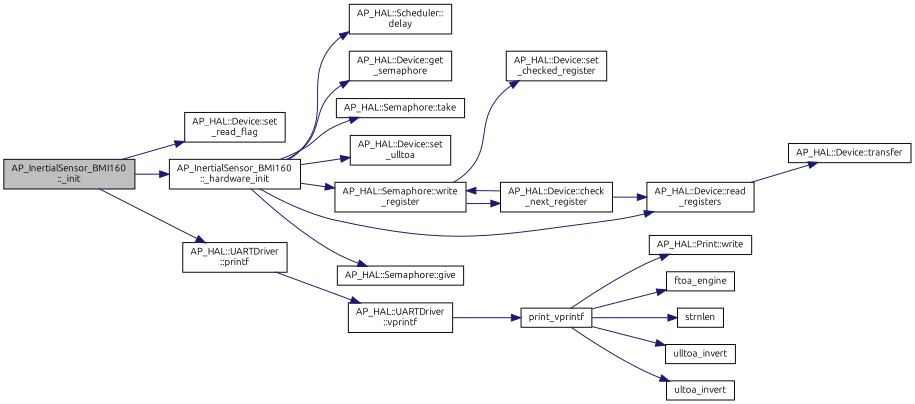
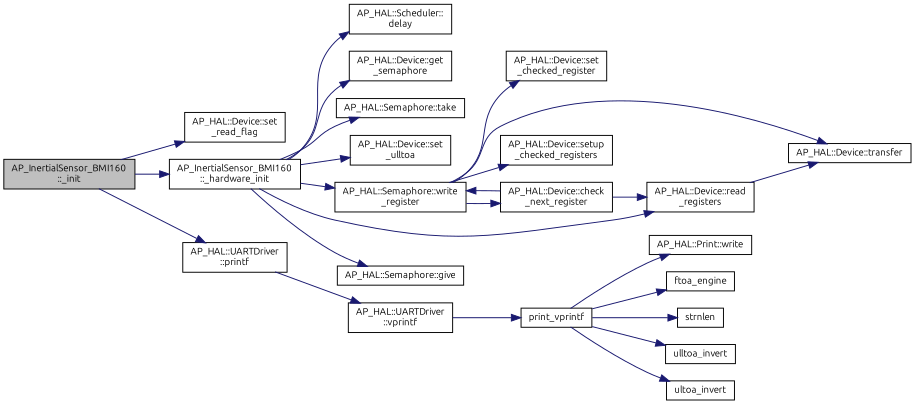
none -> (621, 101)
none -> (556, 150)
